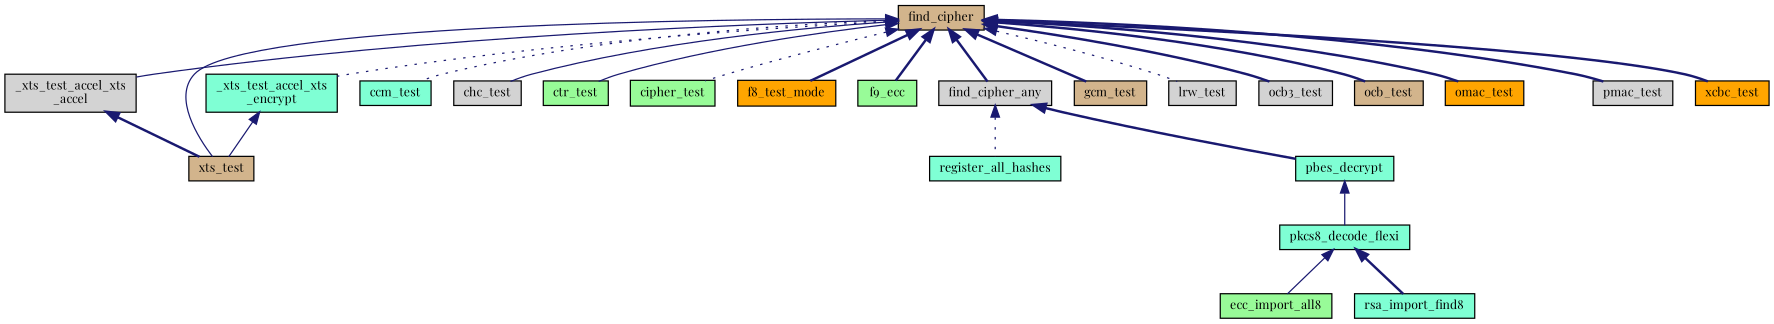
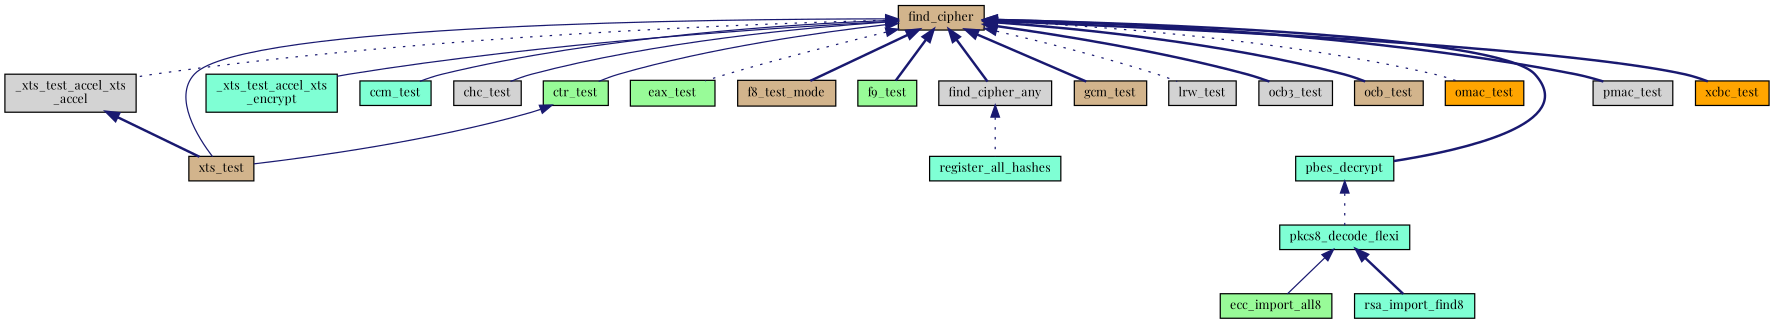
(510, 38) -> (510, 38)
(651, 39) -> (651, 39)
(1229, 40) -> (1229, 40)
(501, 53) -> (501, 53)
(673, 93) -> (673, 93)
(787, 93) -> (787, 93)
(887, 93) -> (887, 93)
(1170, 135) -> (1540, 84)
(241, 139) -> (399, 142)
(1345, 209) -> (1345, 209)
